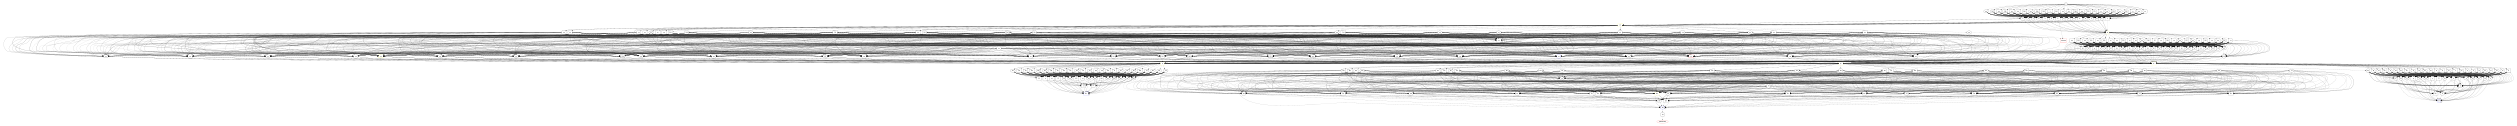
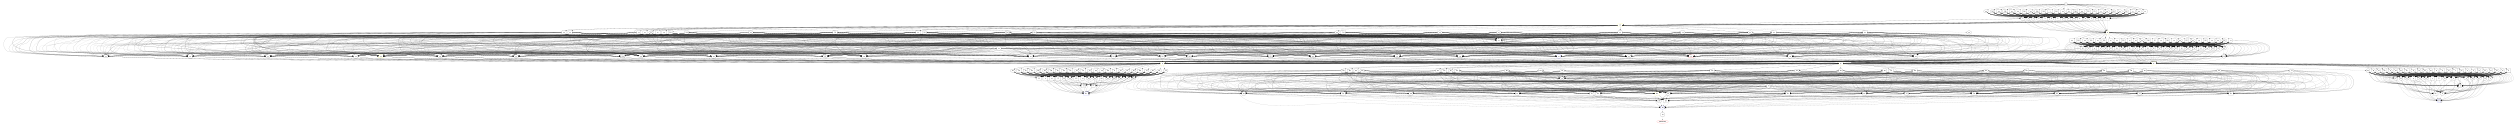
(2063, 40) -> none
